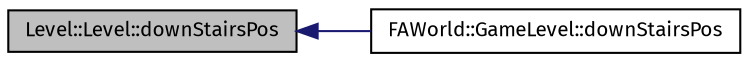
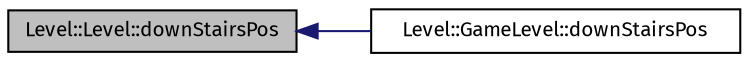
(556, 31) -> (556, 31)
